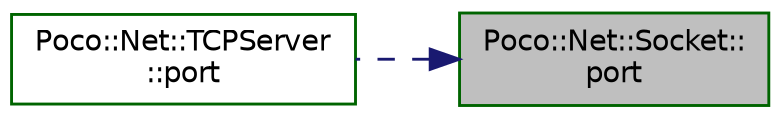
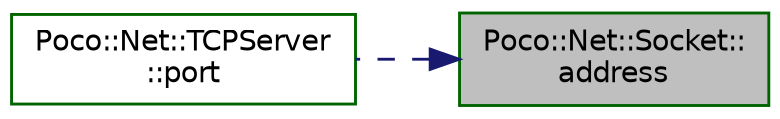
(614, 59) -> (614, 59)
